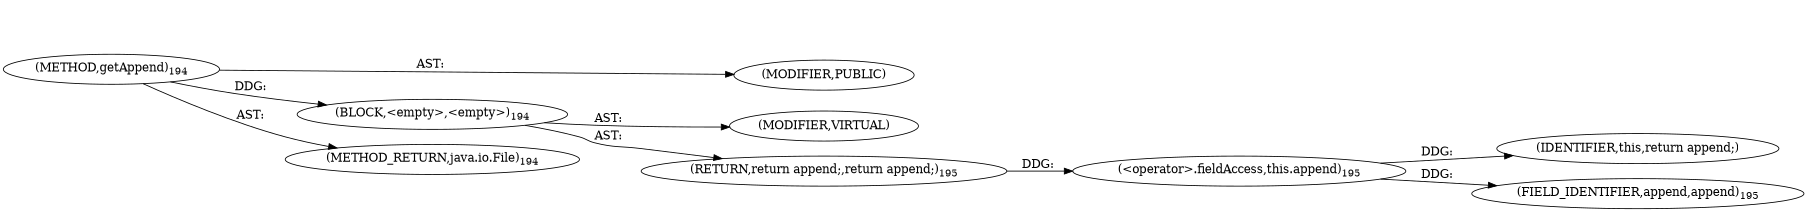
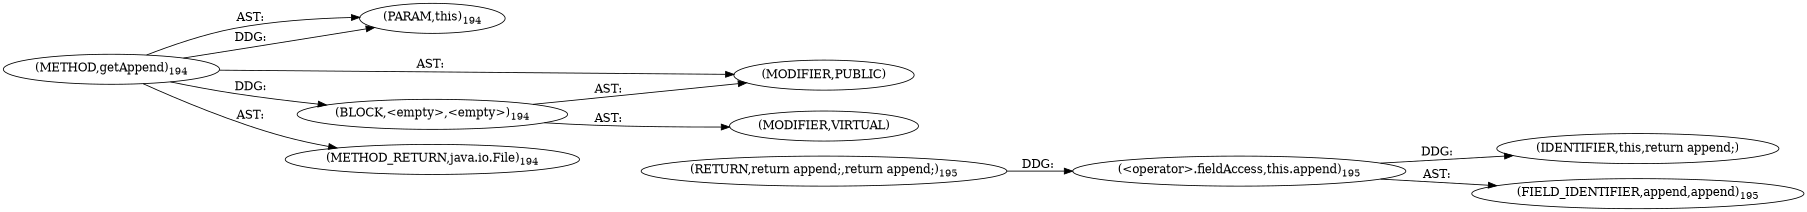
none -> (432, 18)
(618, 147) -> (636, 94)
(1439, 175) -> (1439, 175)
